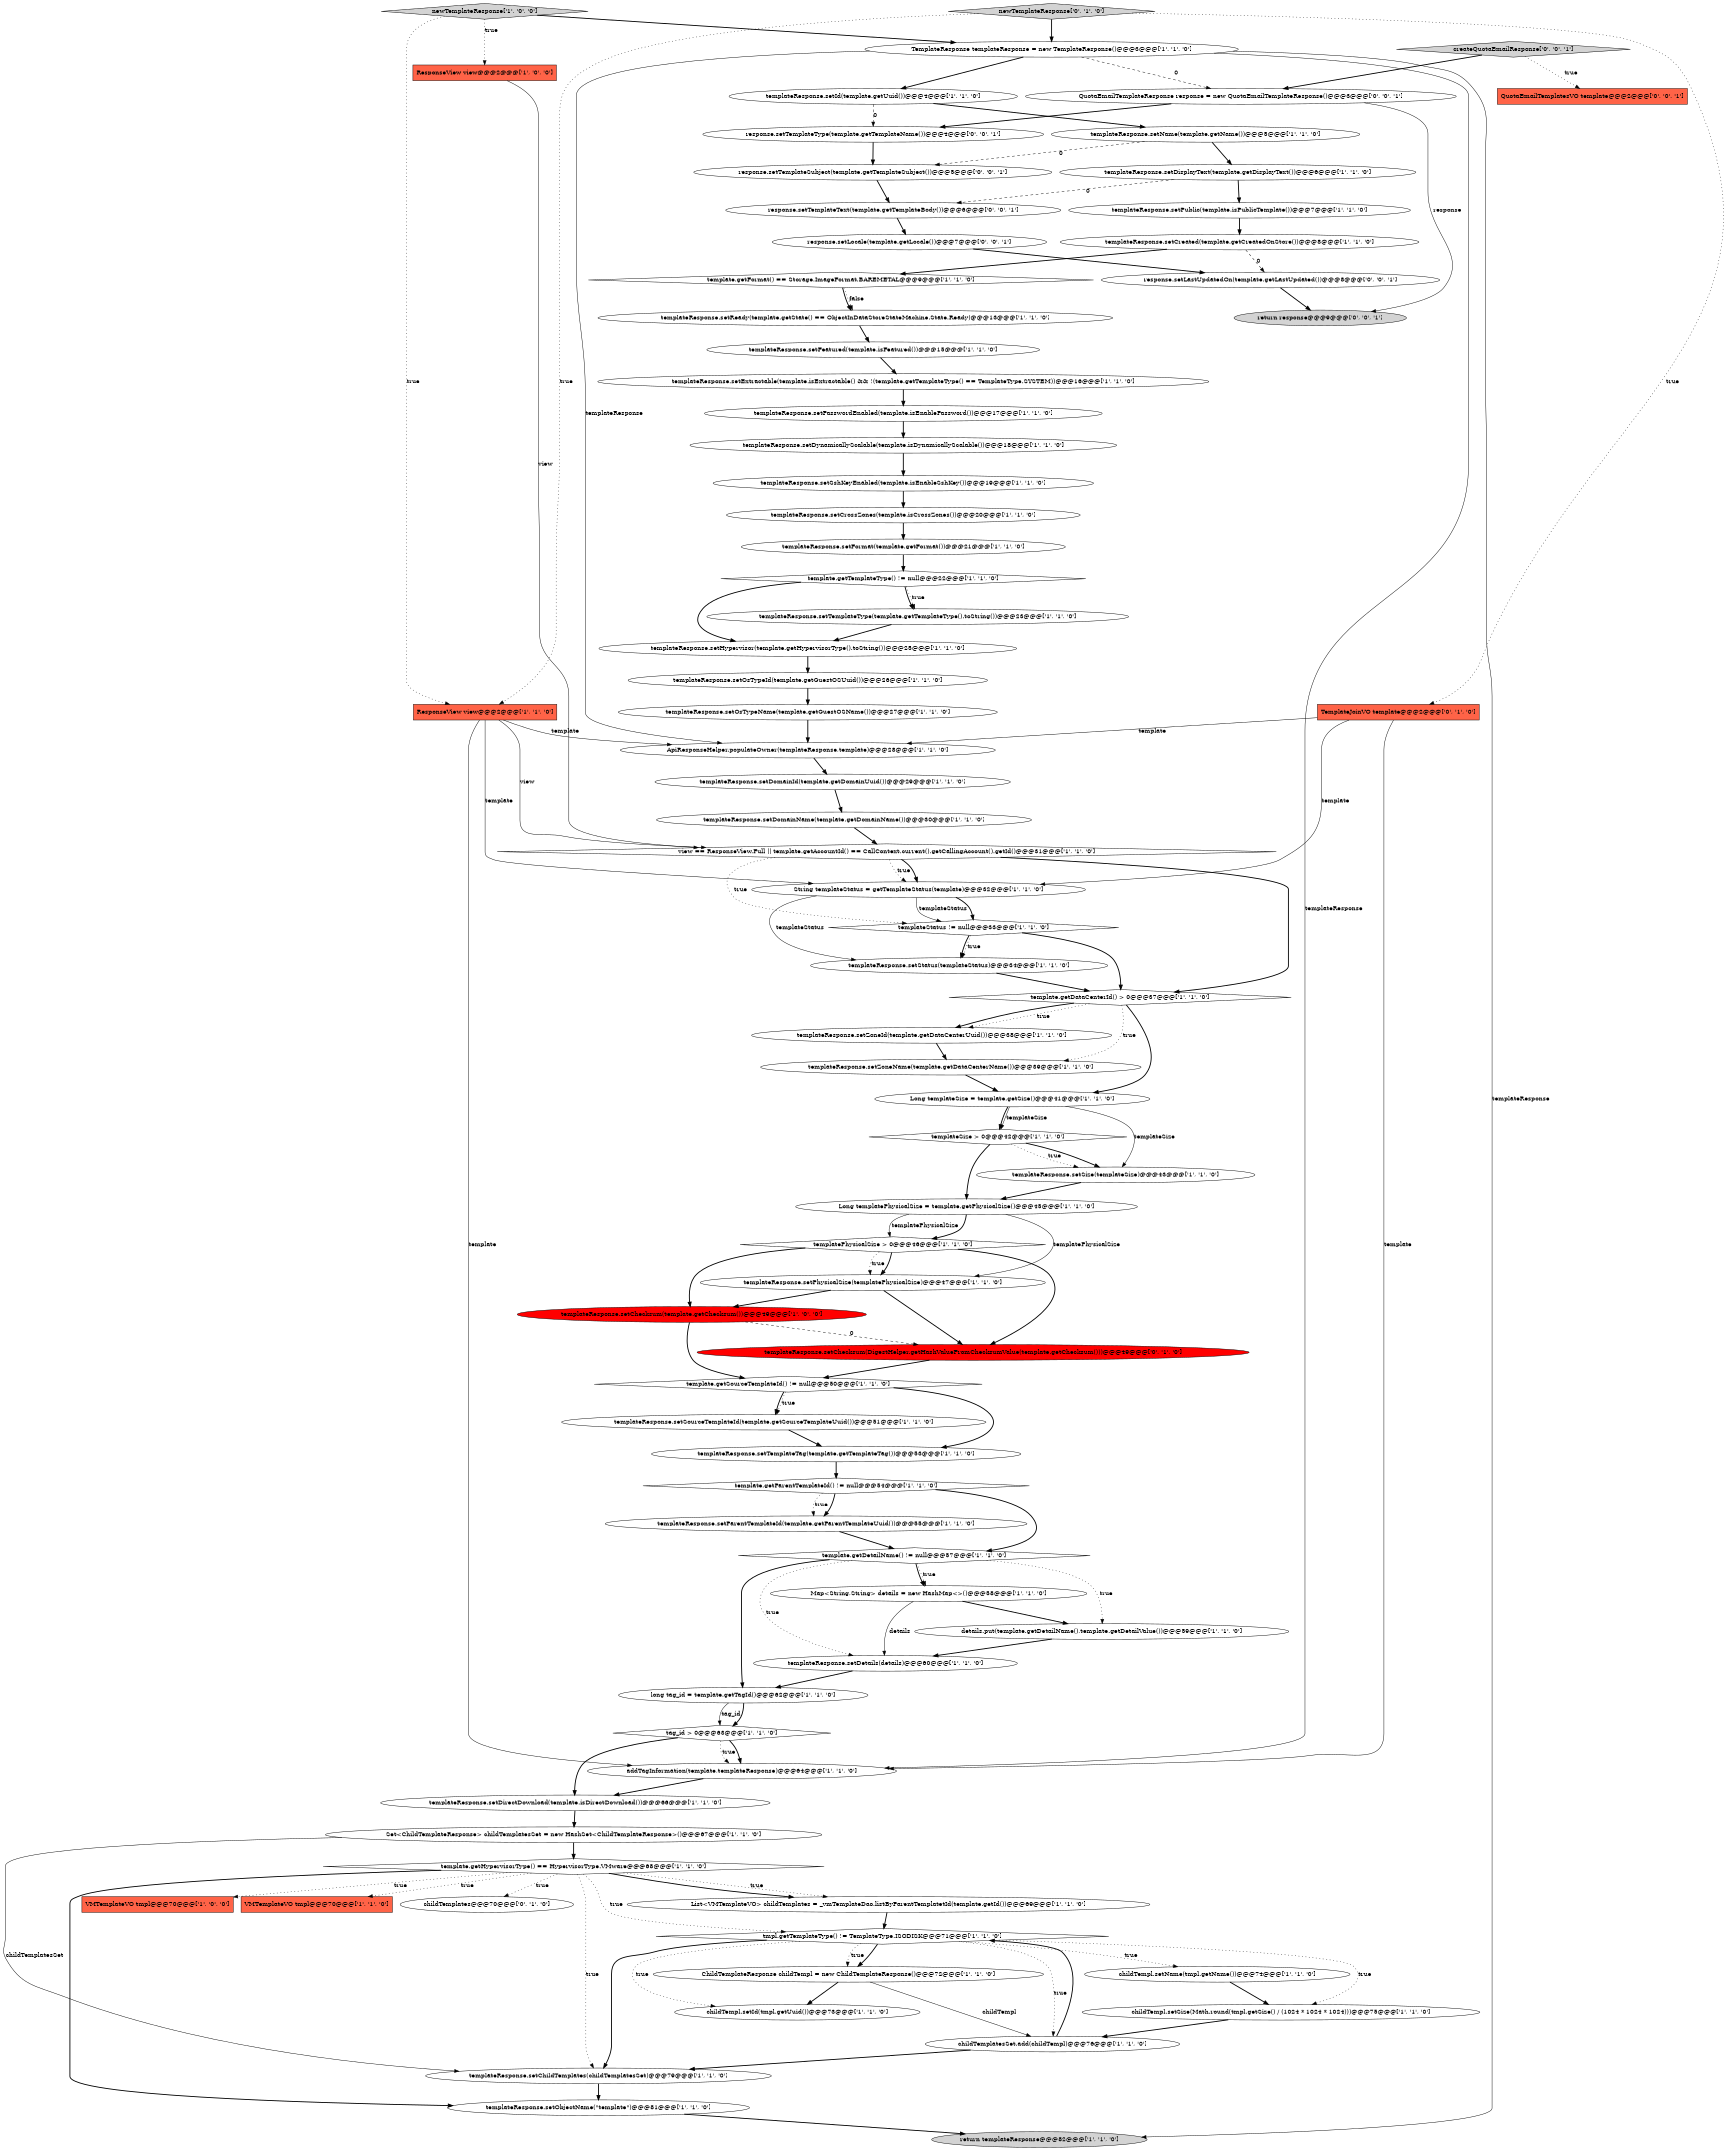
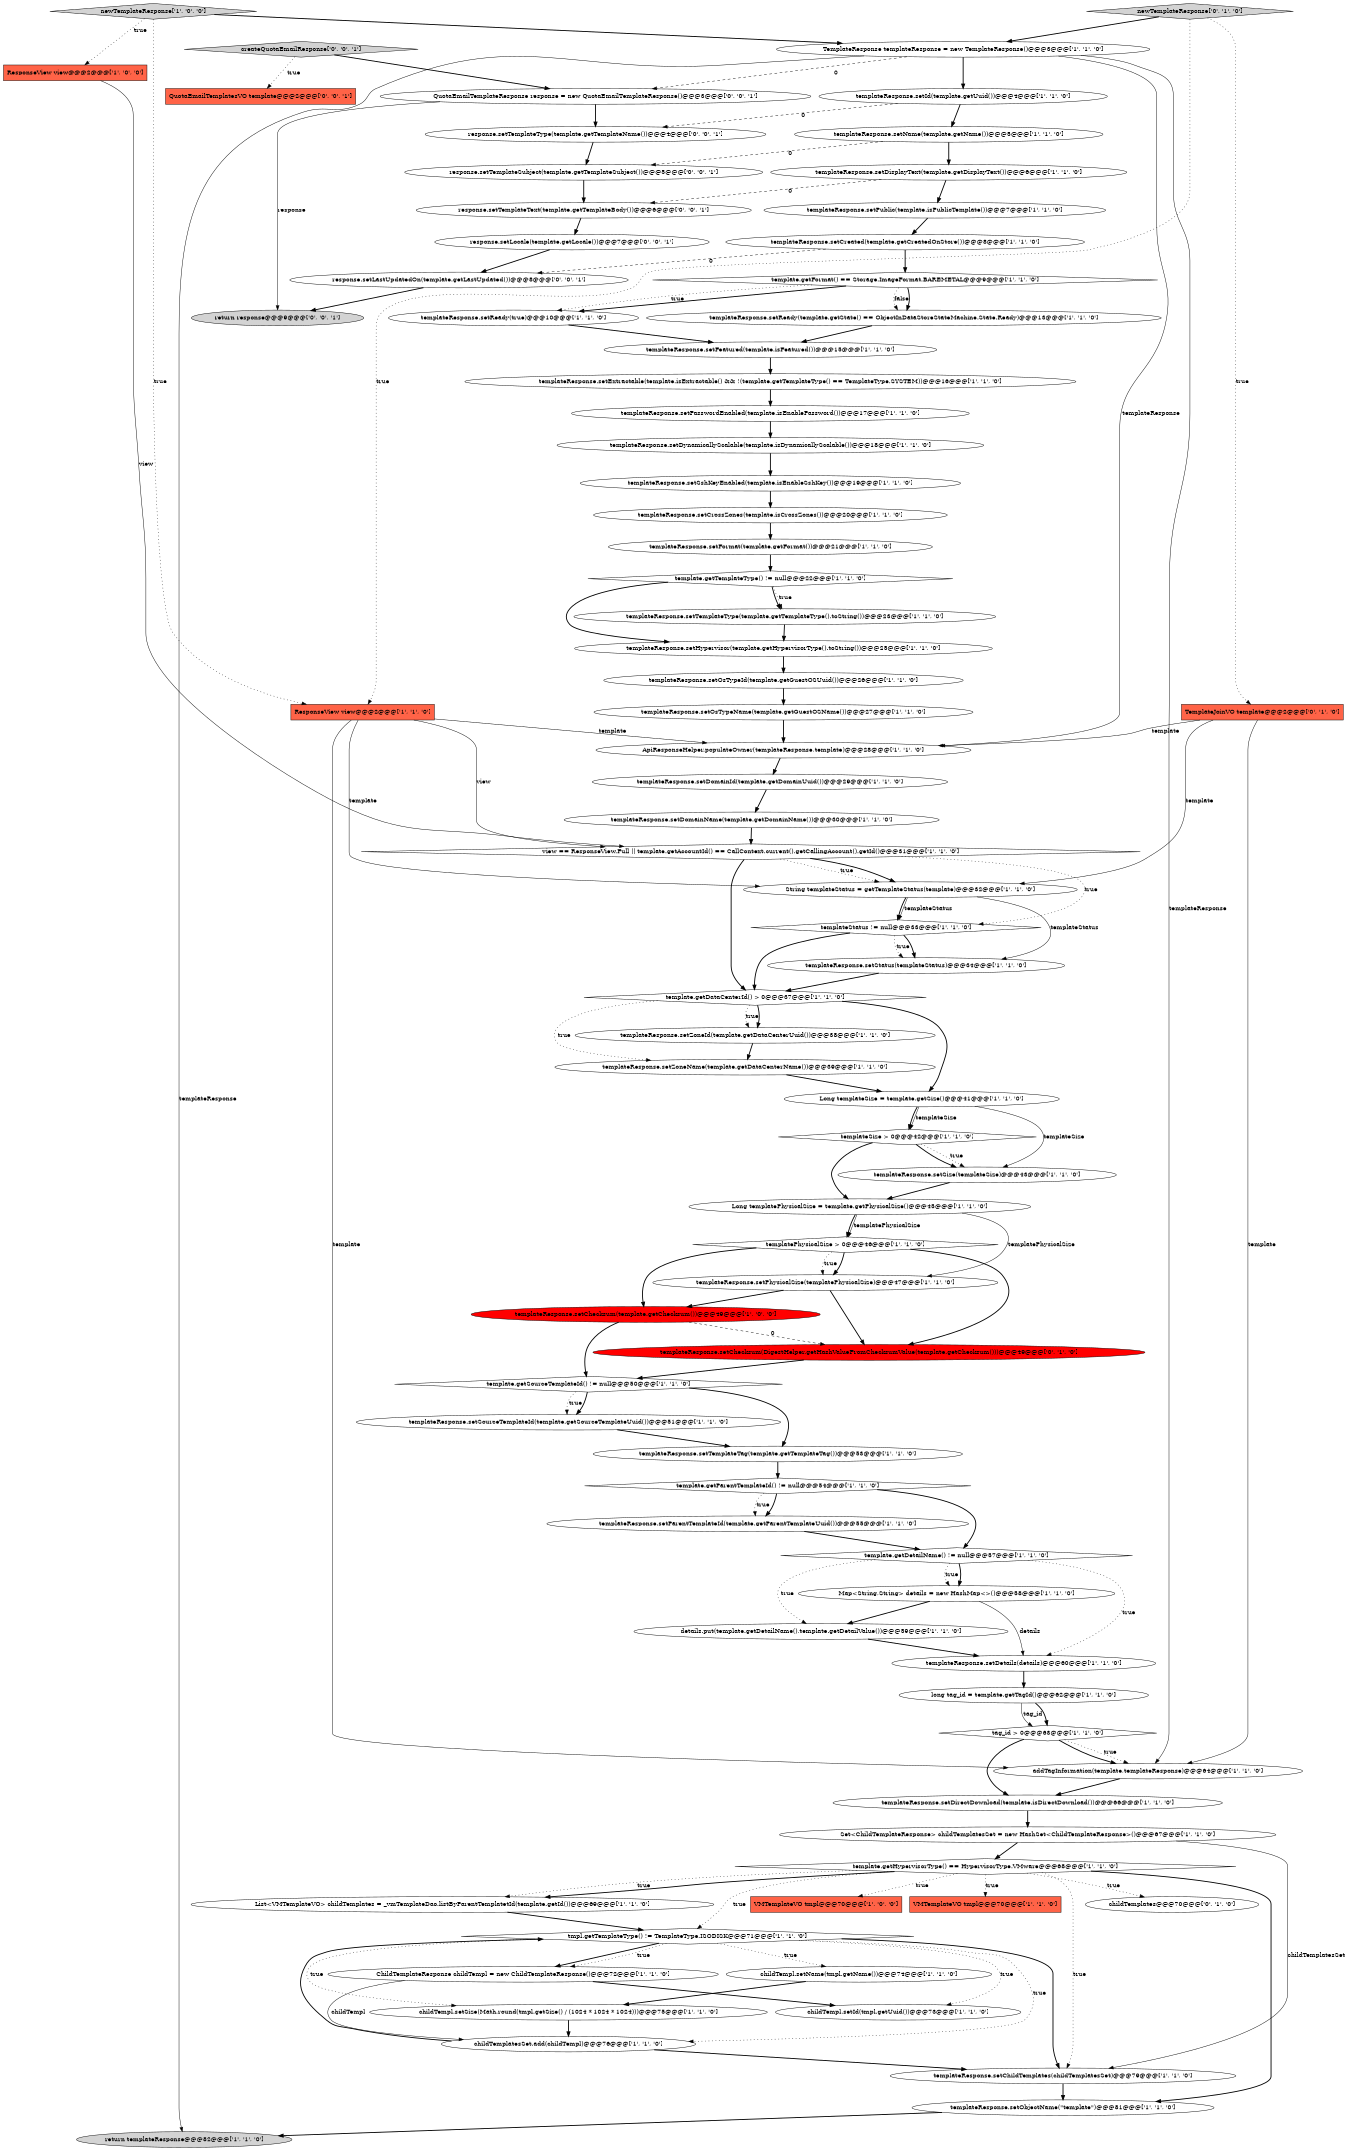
none -> (514, 318)
(743, 1589) -> none
